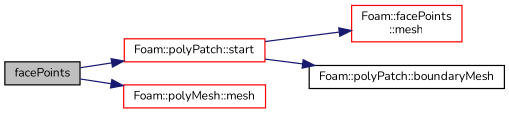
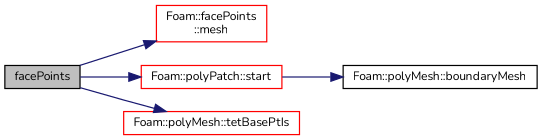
(302, 37) -> (112, 55)
(407, 77) -> (440, 77)
(195, 96) -> (212, 123)
